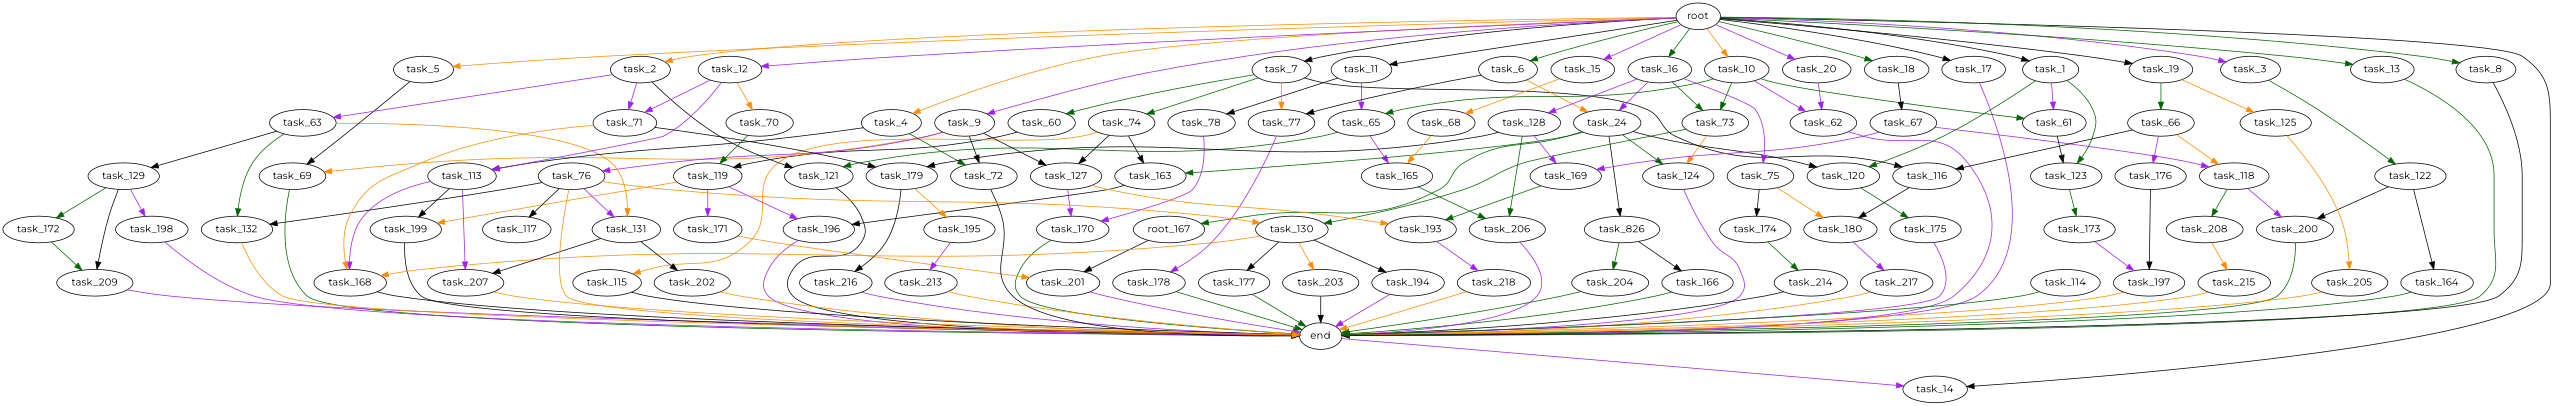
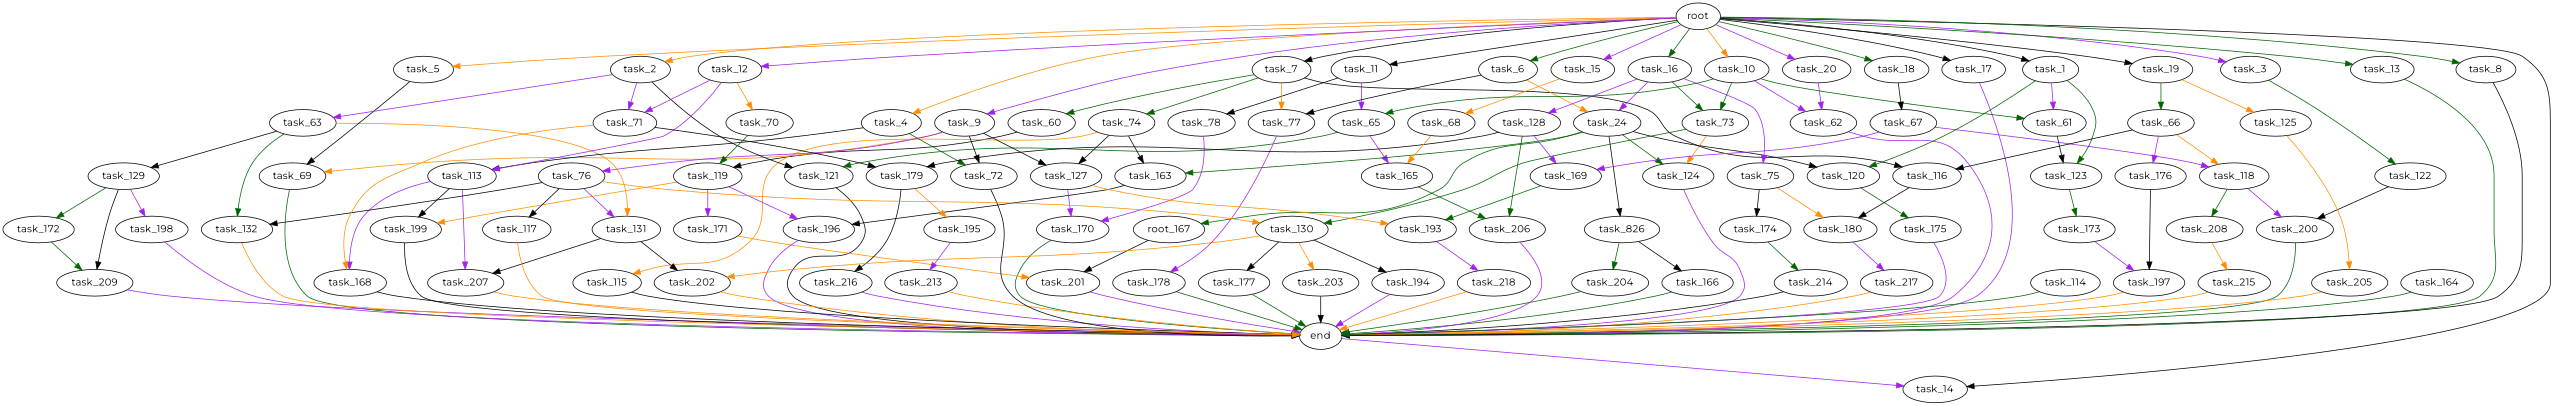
(2423, 226) -> none
(803, 255) -> (1011, 257)
(874, 324) -> (886, 323)
